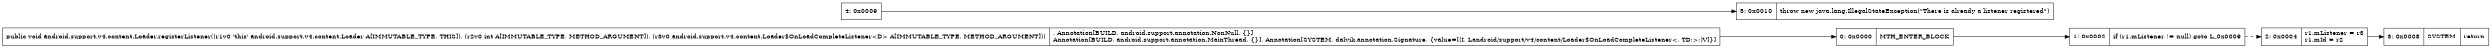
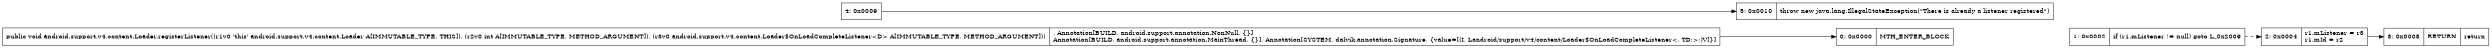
(2009, 37) -> none
(2177, 37) -> (2177, 37)
(2442, 37) -> (2442, 37)
